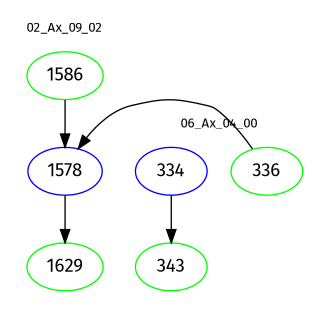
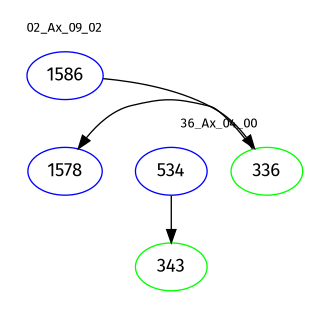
(65, 76) -> (65, 76)
(65, 117) -> (174, 92)
(219, 124) -> (219, 124)
(171, 171) -> (171, 171)
(65, 267) -> none
